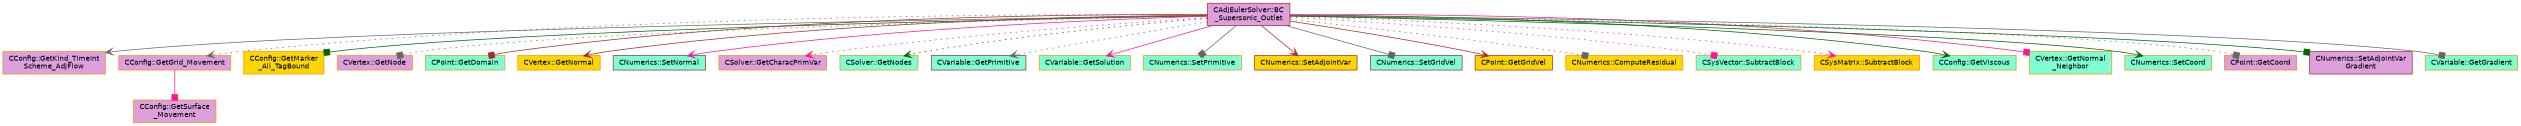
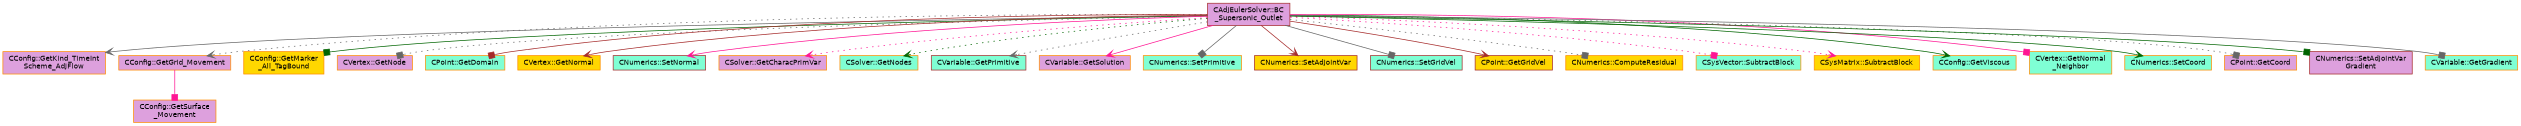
(1085, 63) -> (1085, 63)
